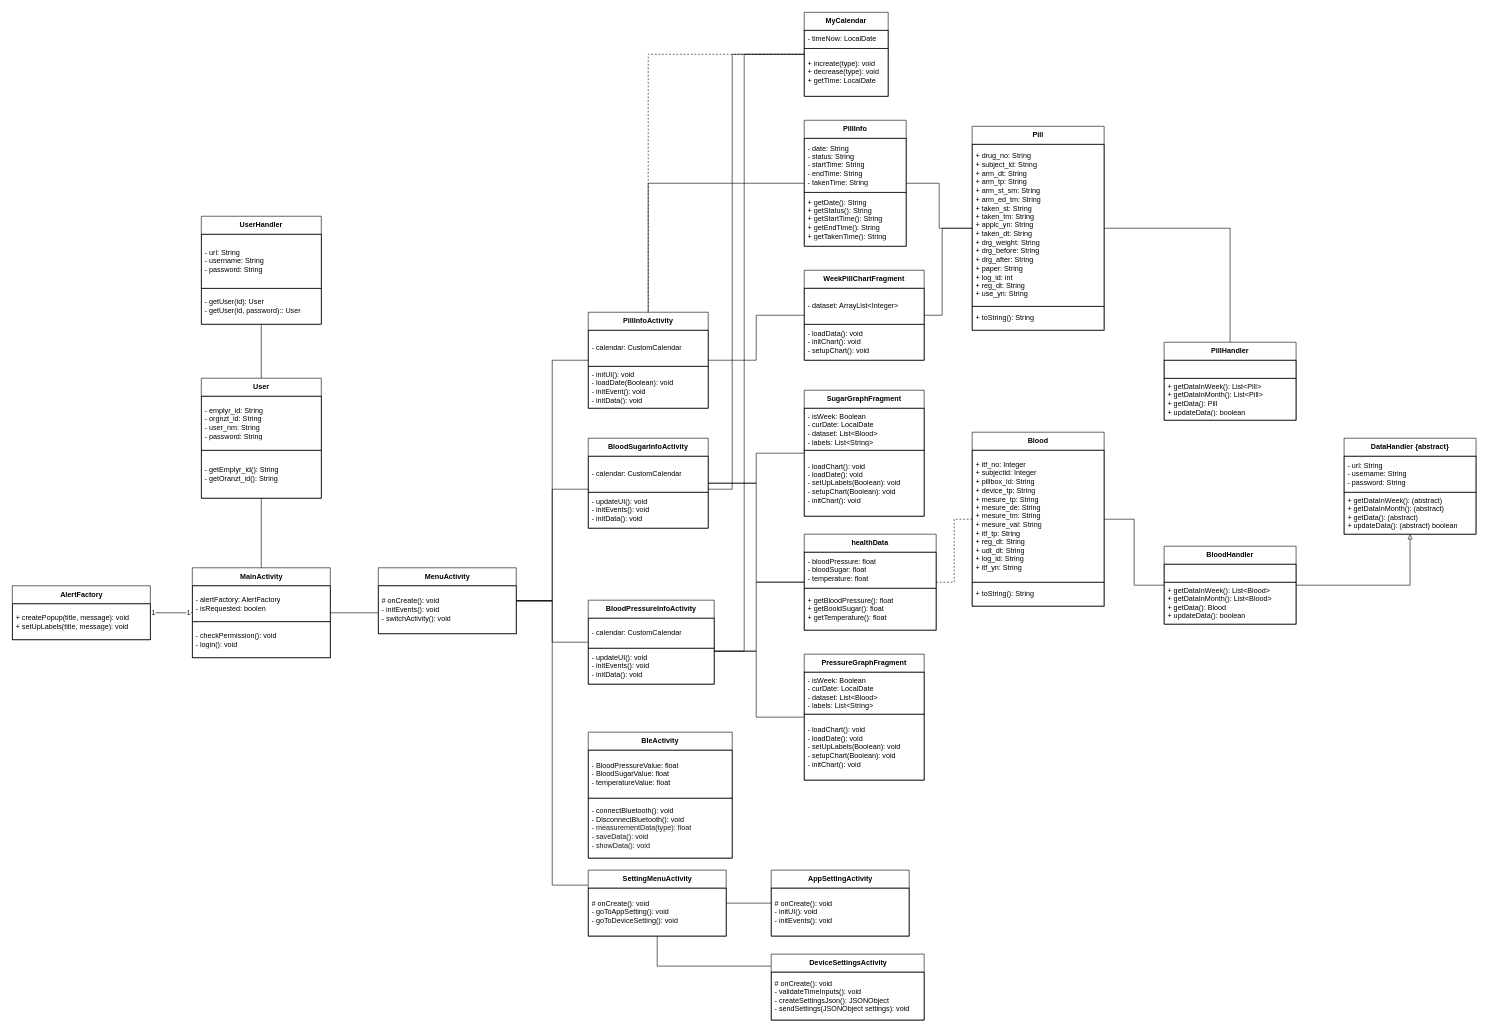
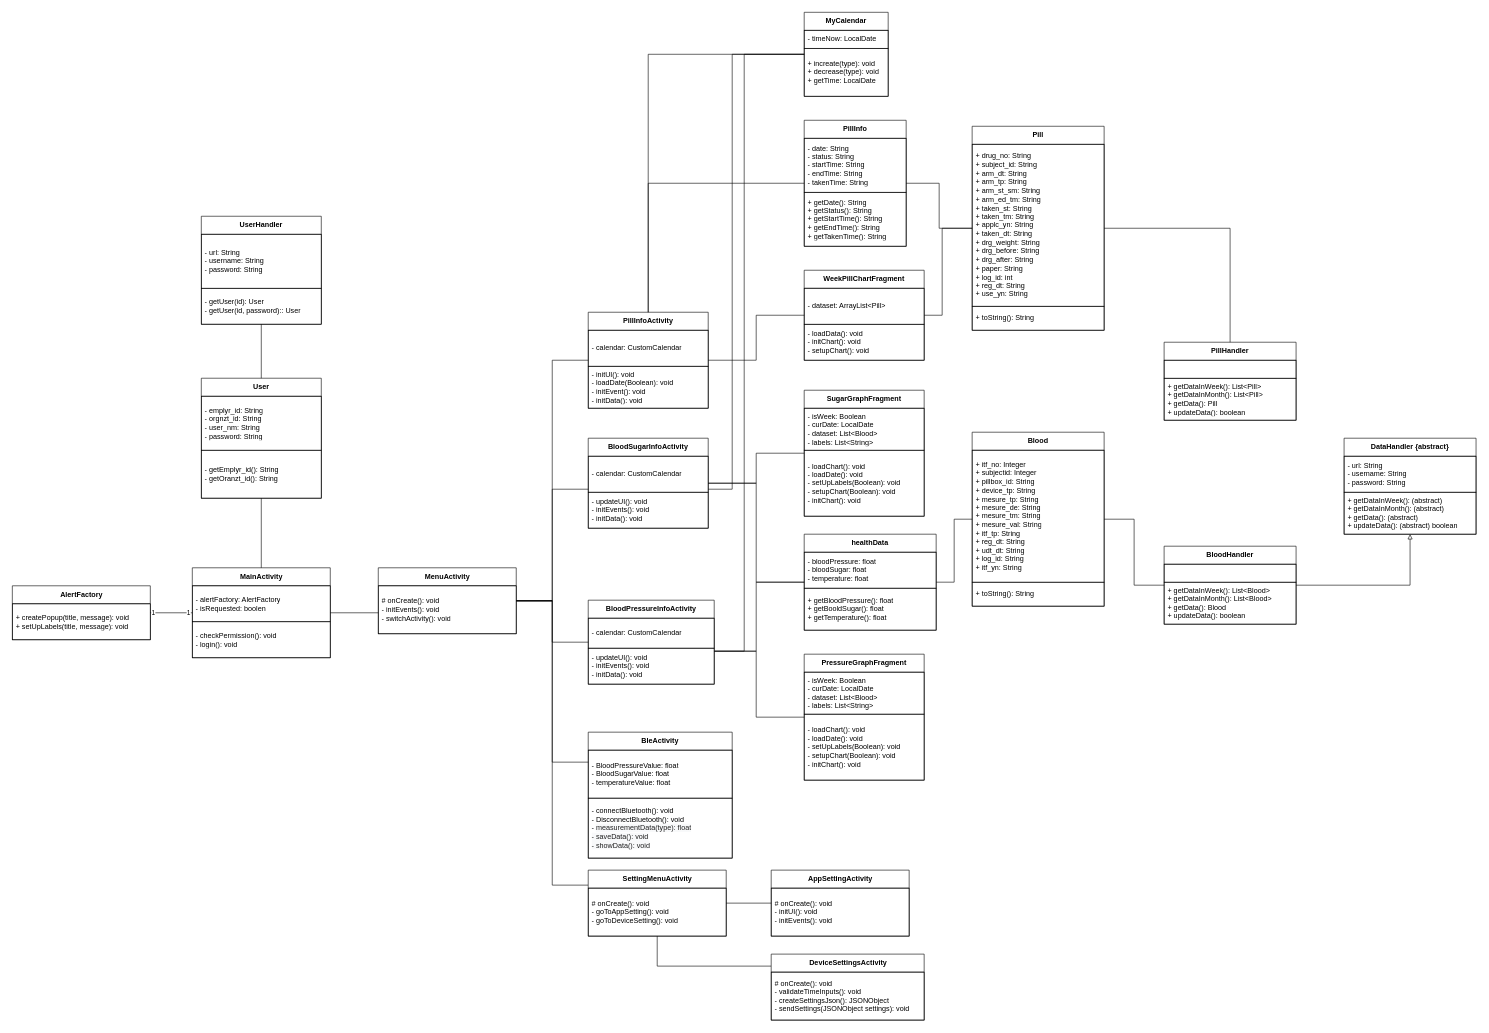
(648, 76) -> (648, 76)
(863, 306) -> (854, 306)
(954, 550) -> (954, 550)
none -> (570, 762)
